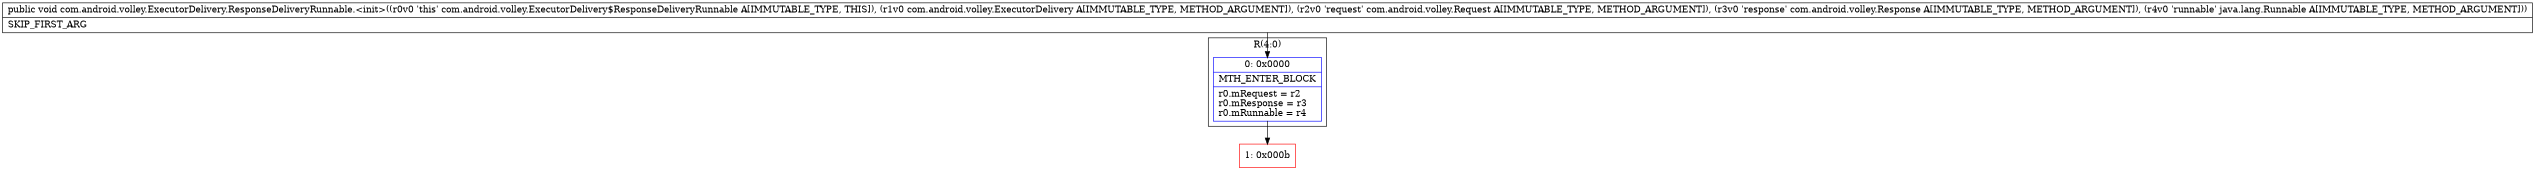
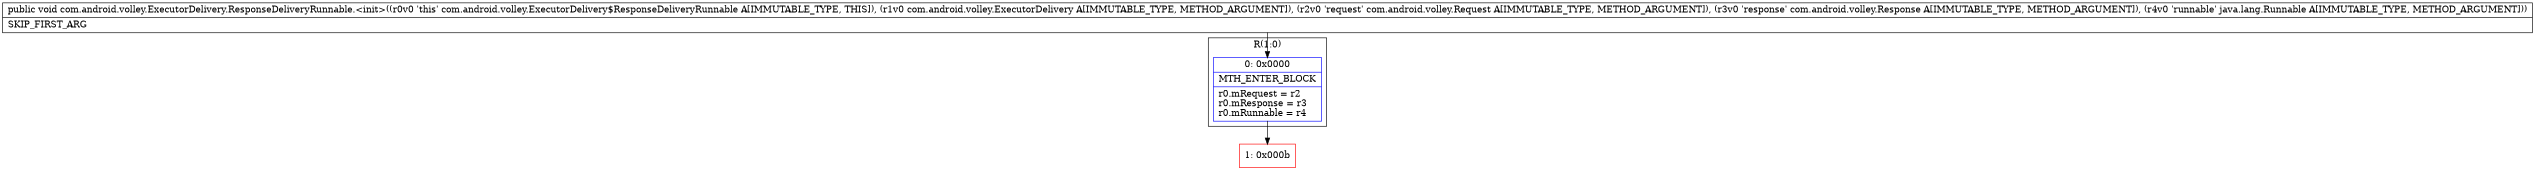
(1267, 45) -> (1267, 45)
